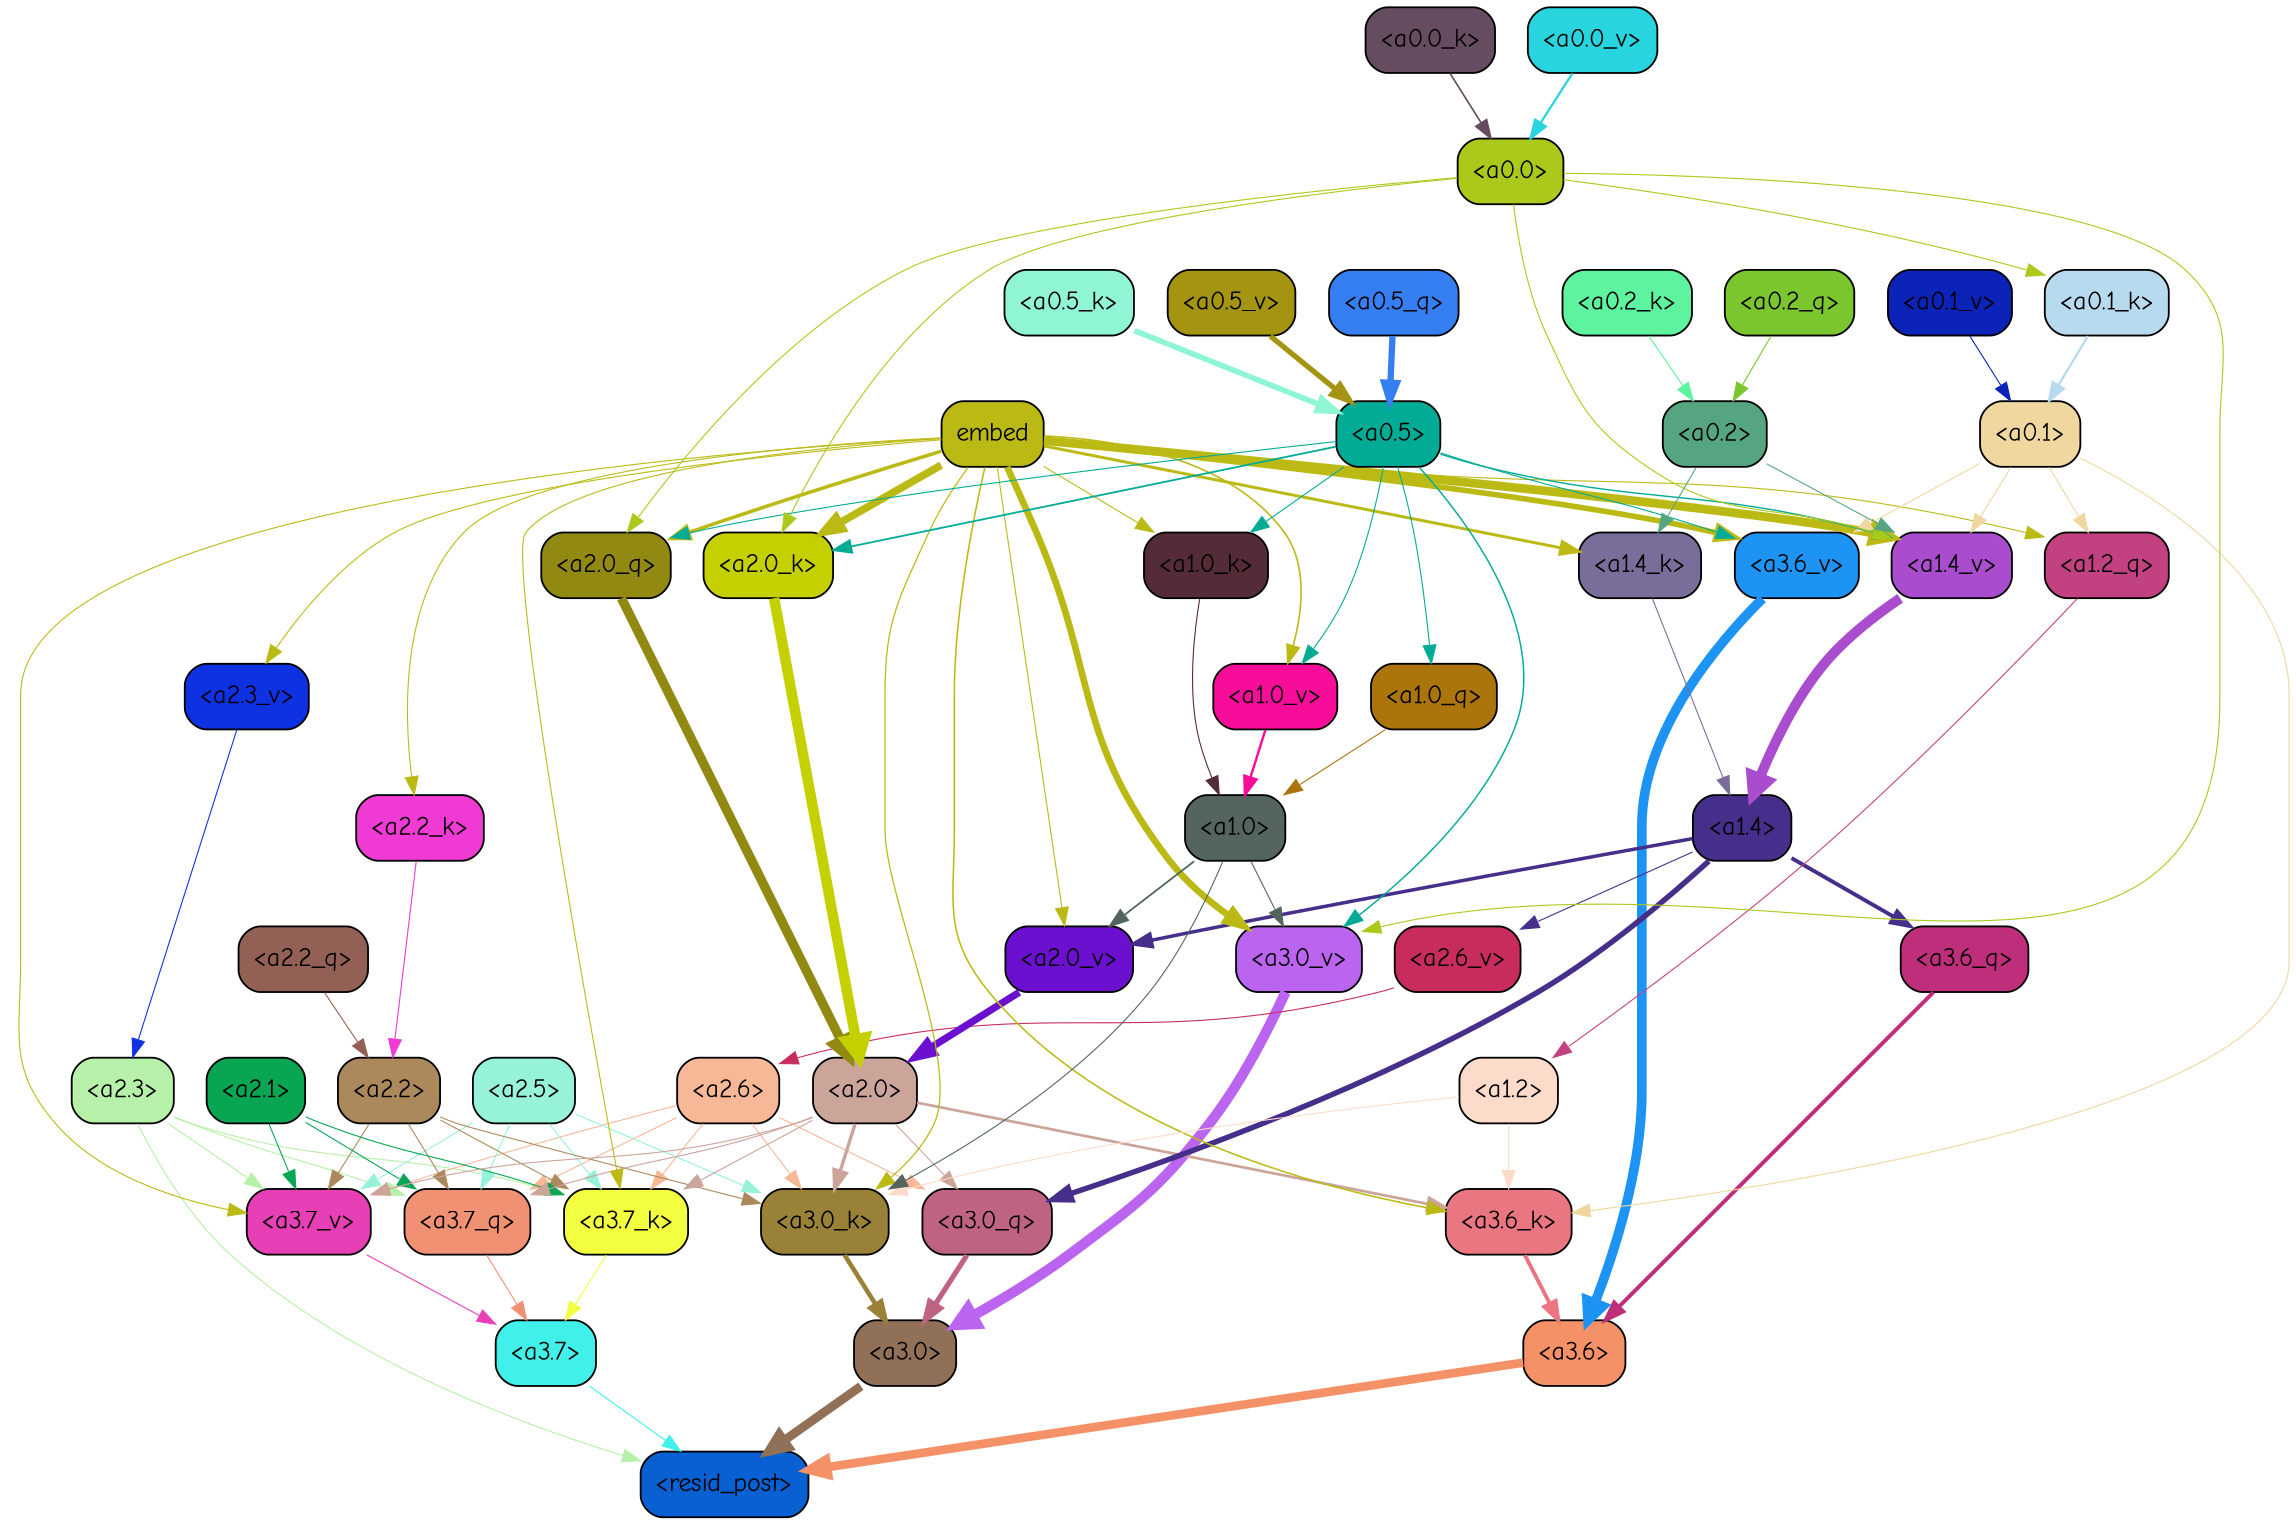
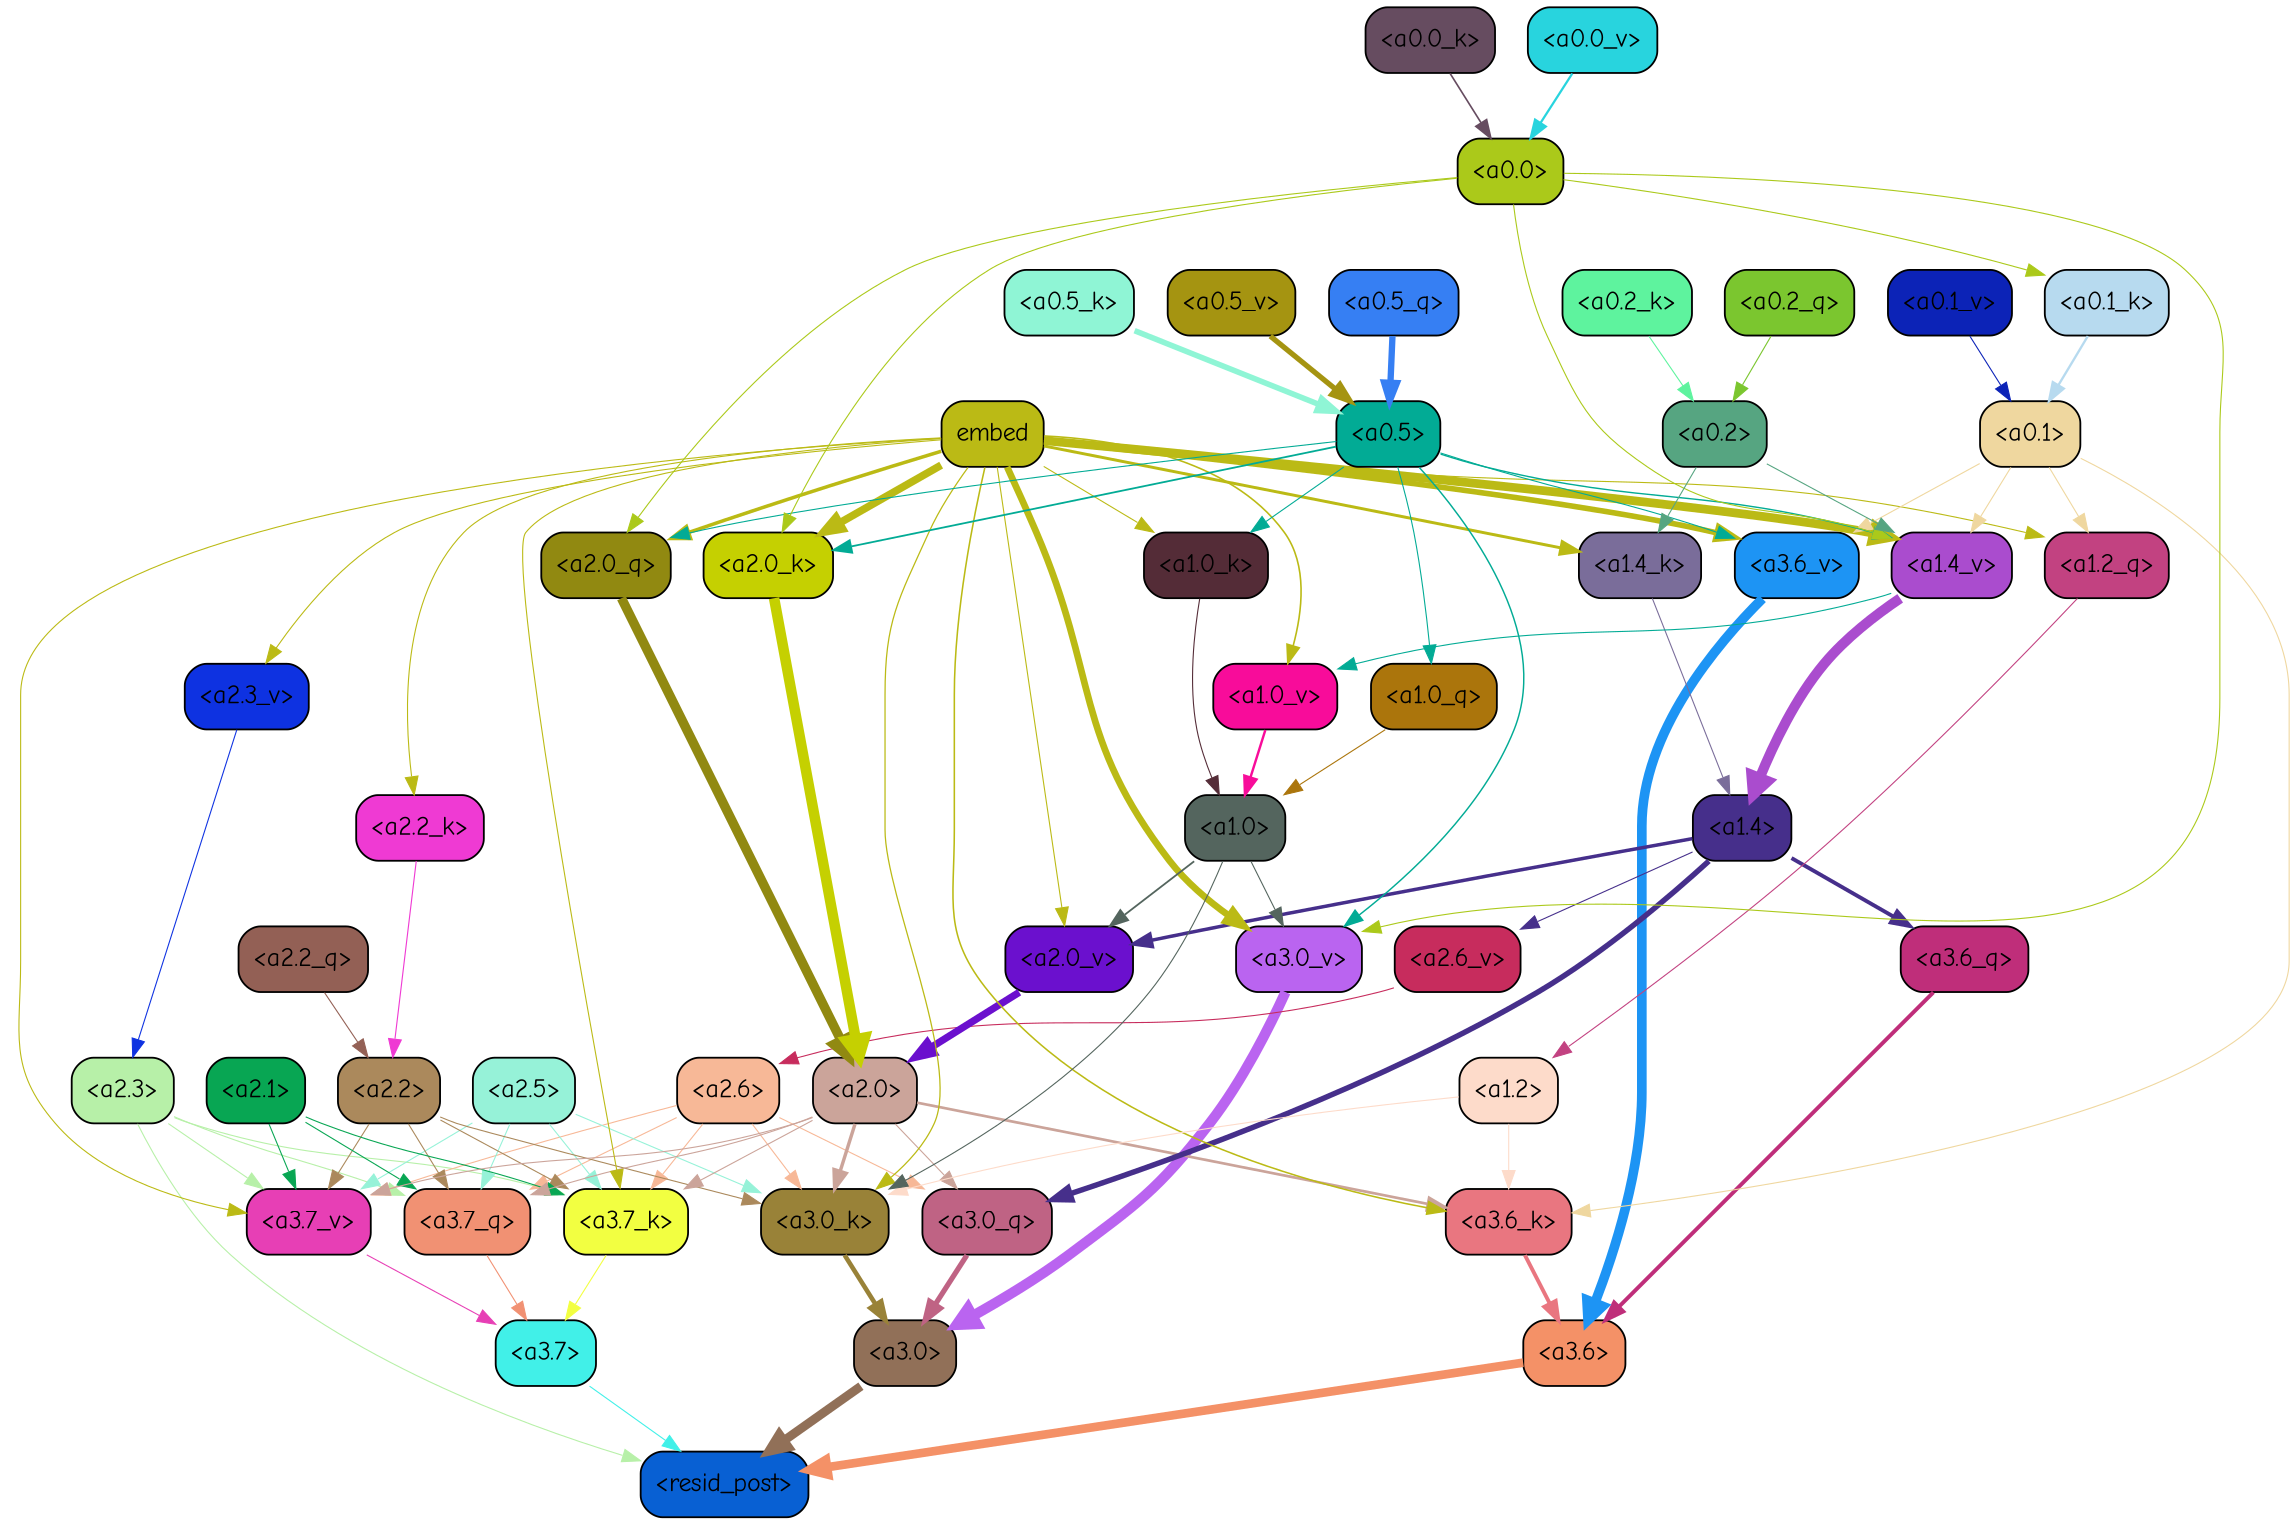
(1359, 562) -> (1624, 631)
